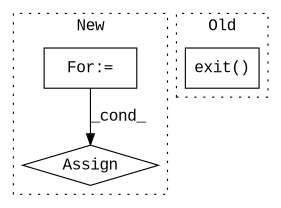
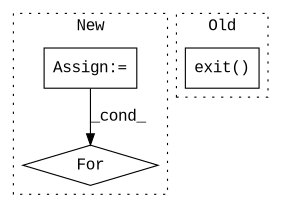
(90, 68) -> (90, 68)
(90, 165) -> (90, 165)
